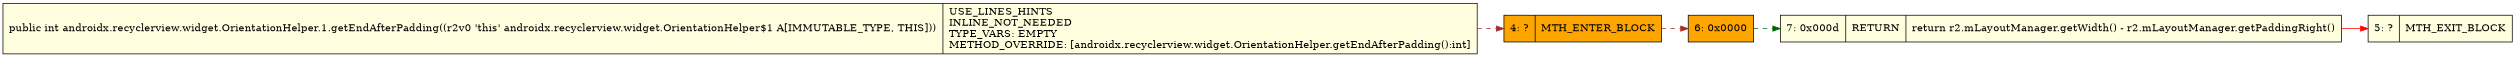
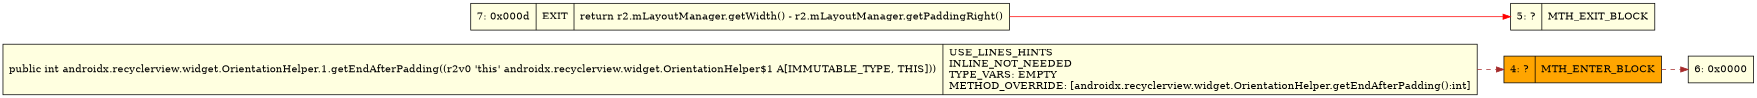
(1876, 28) -> (555, 16)
(1721, 29) -> (1721, 69)
(1763, 29) -> none
